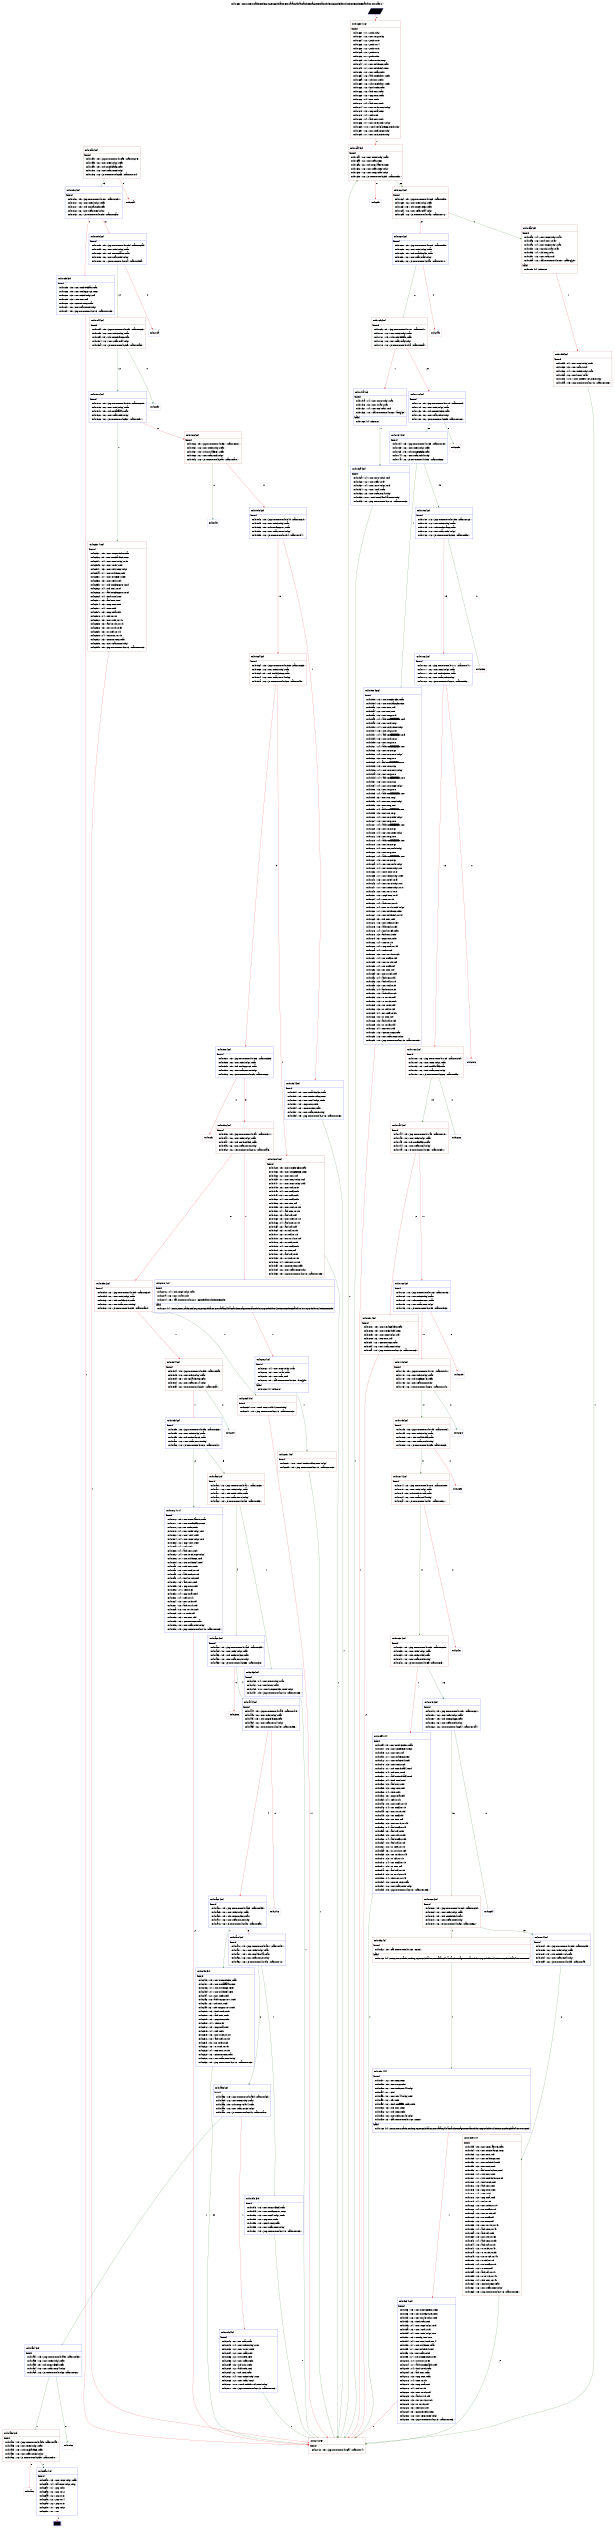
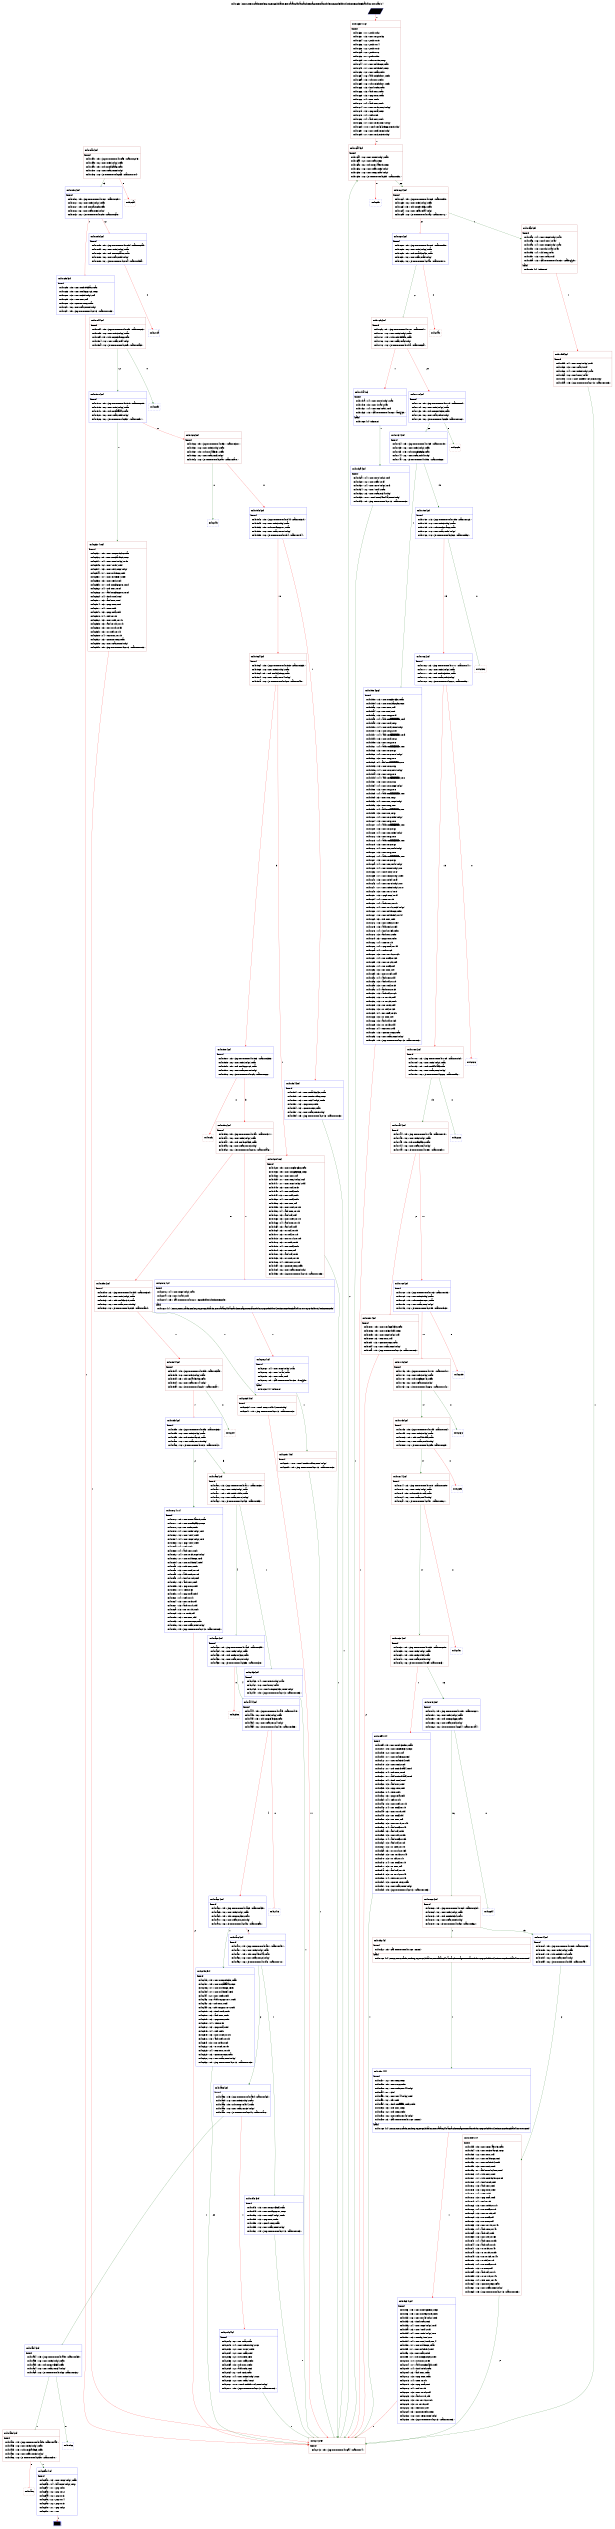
(118, 290) -> none
